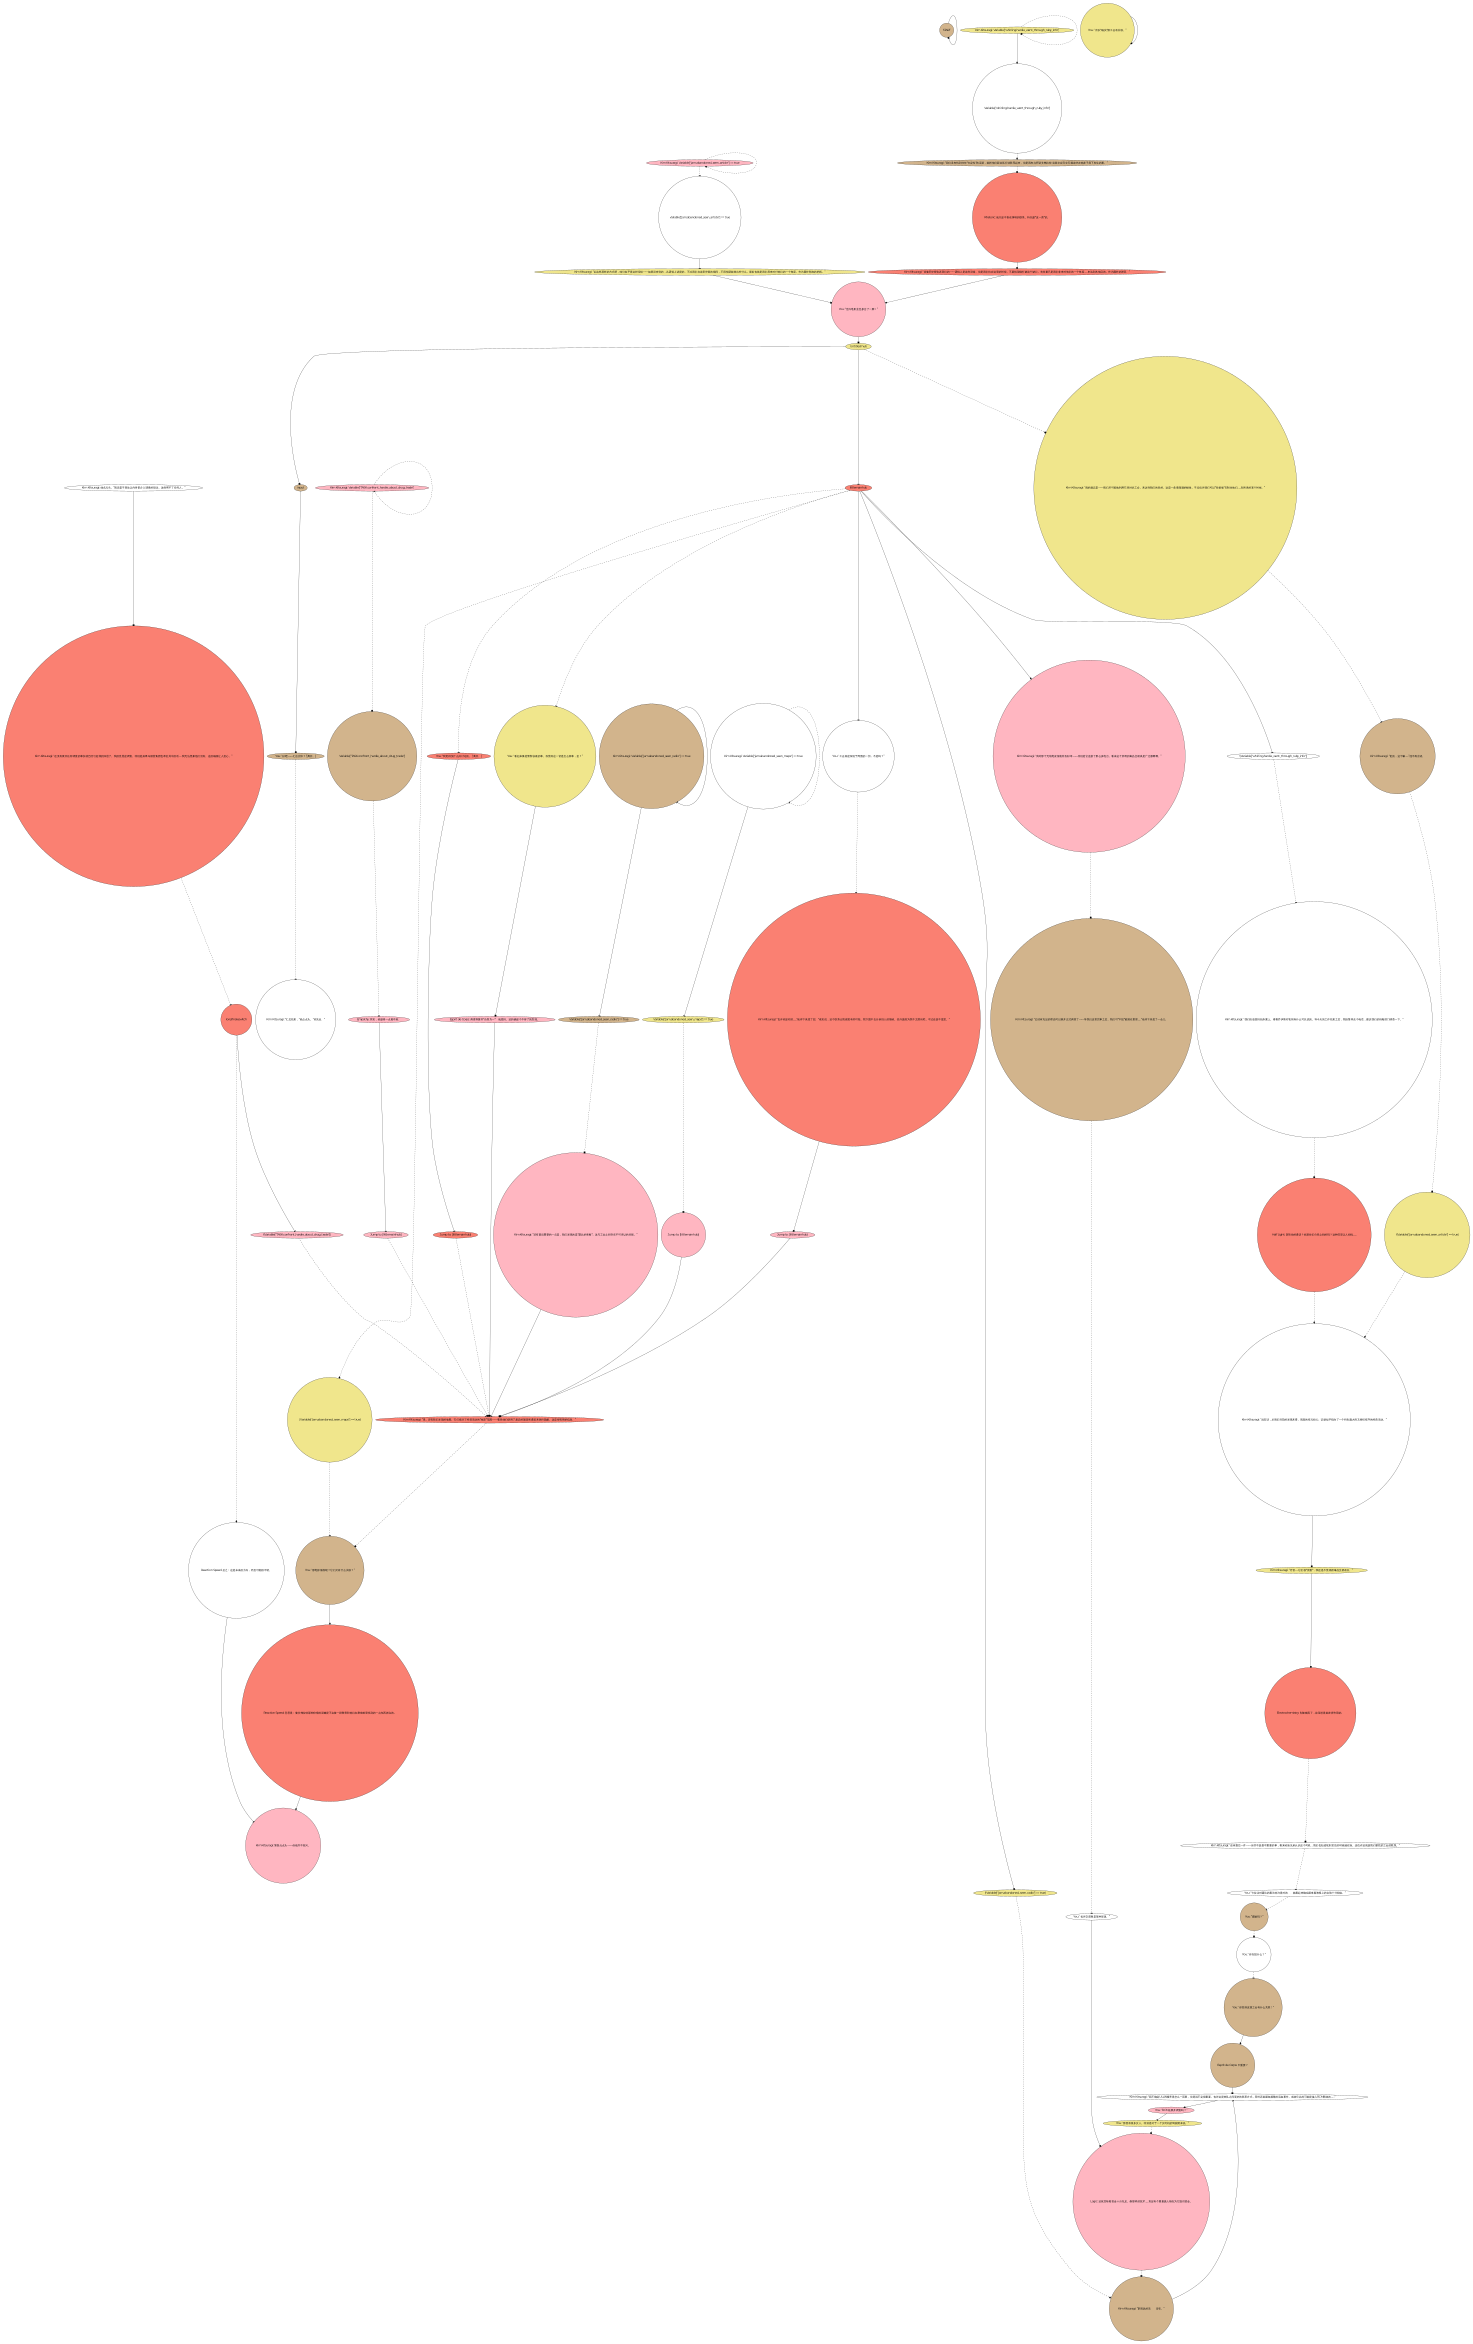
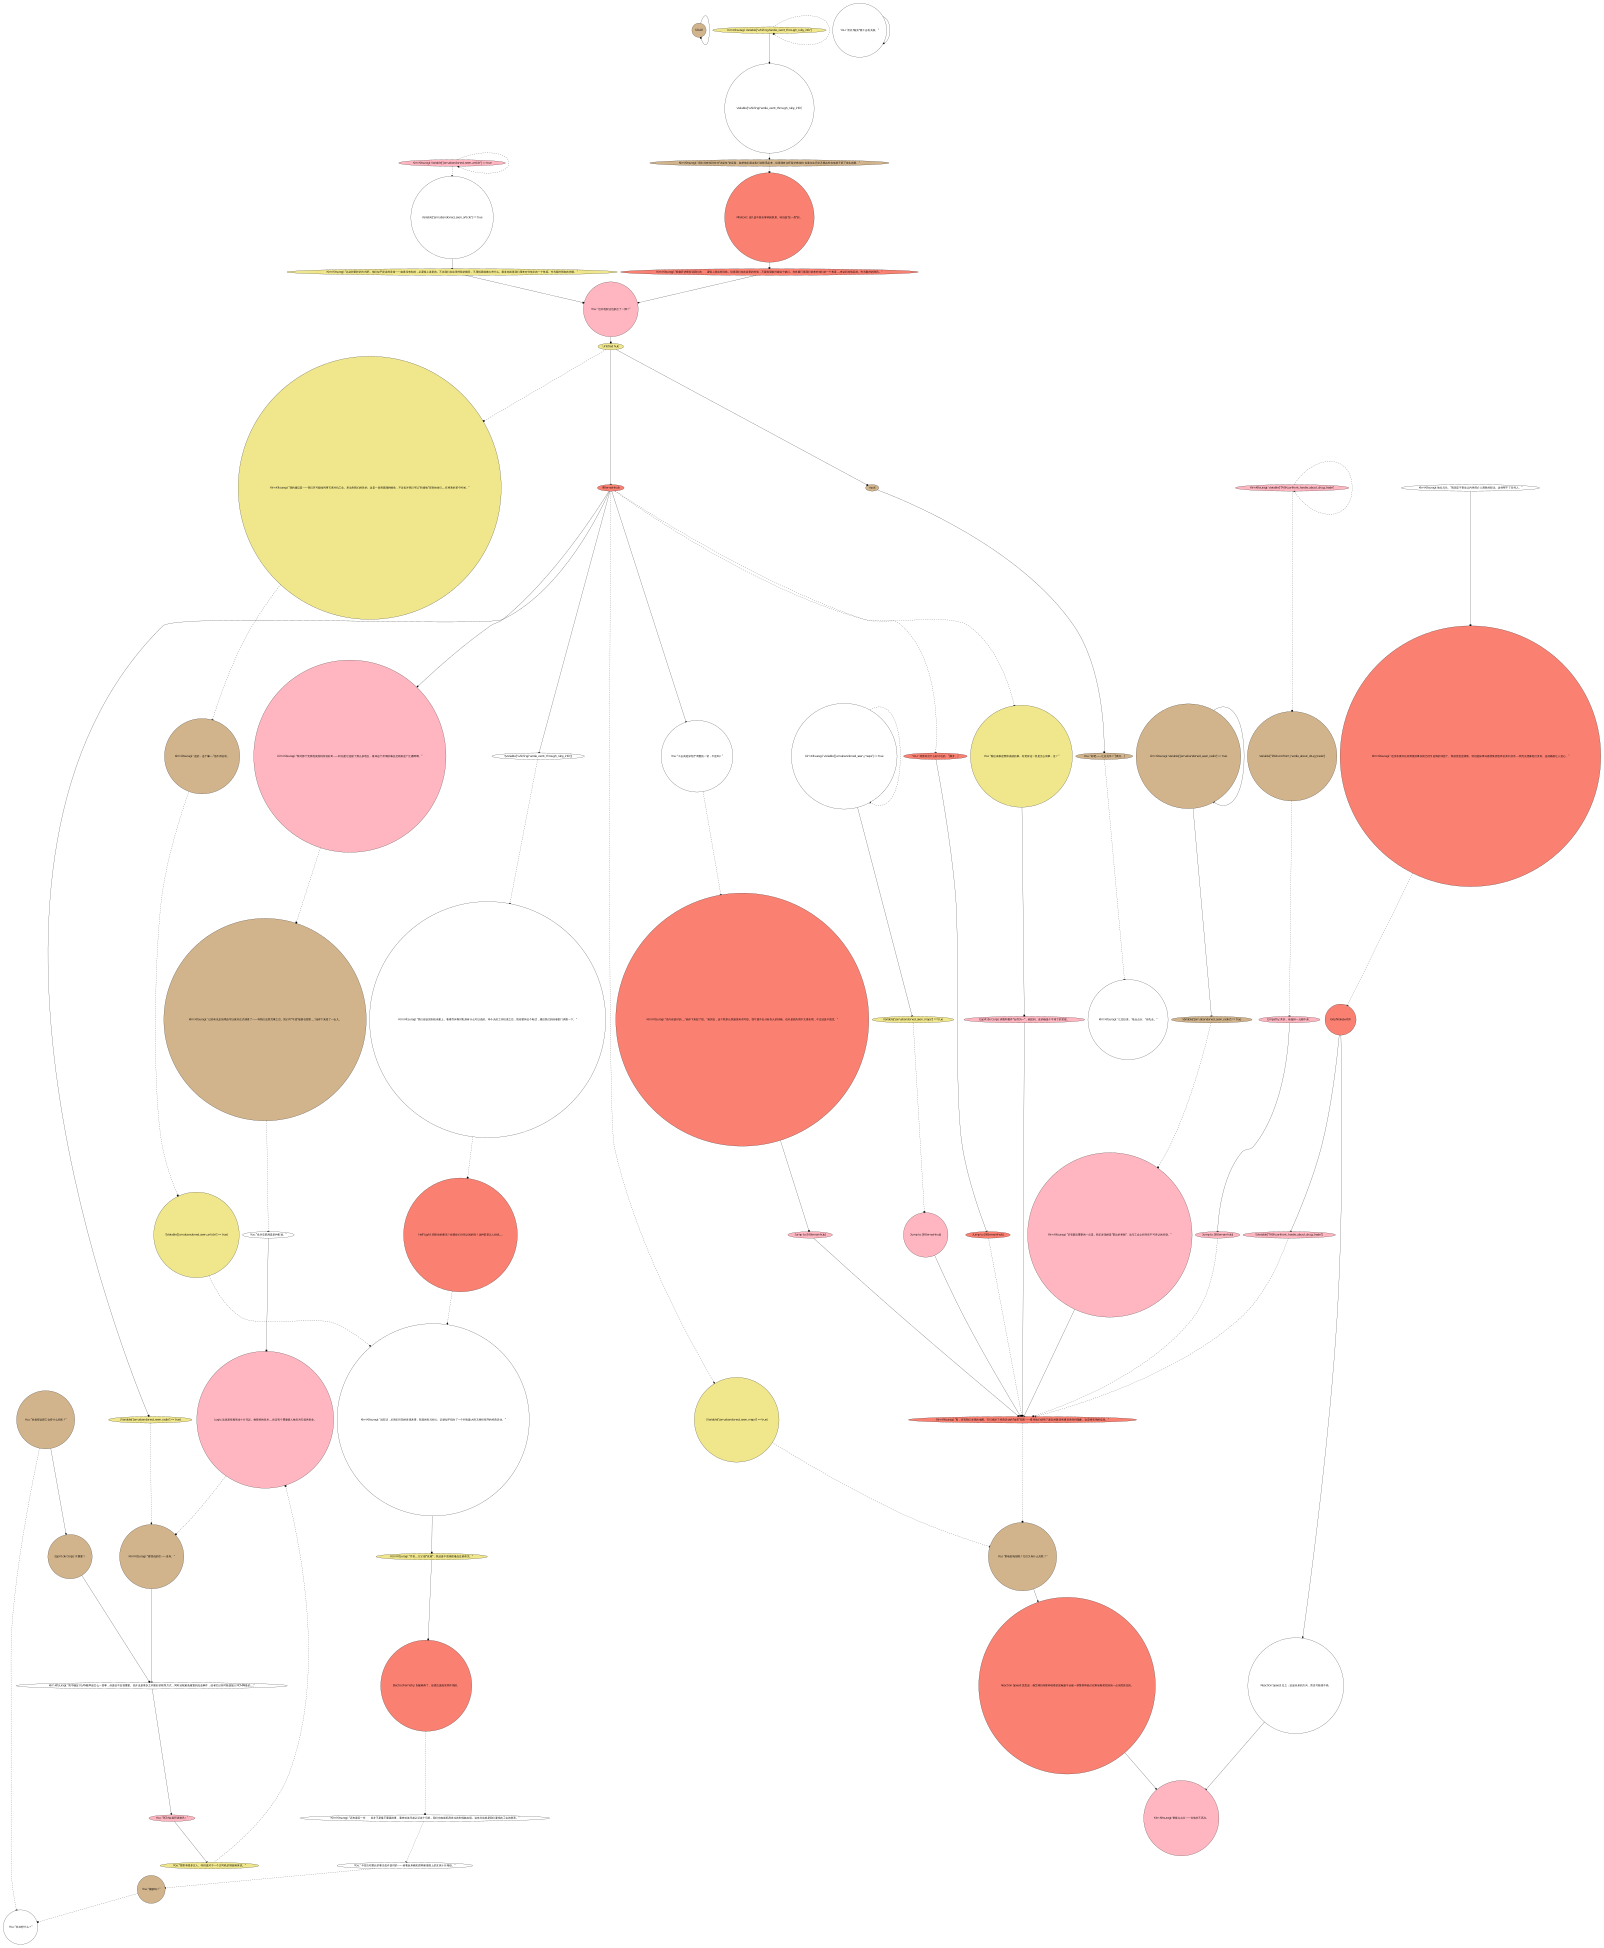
(1107, 30) -> (860, 30)
(236, 1278) -> (1336, 1336)
(1254, 1975) -> (11, 1678)
